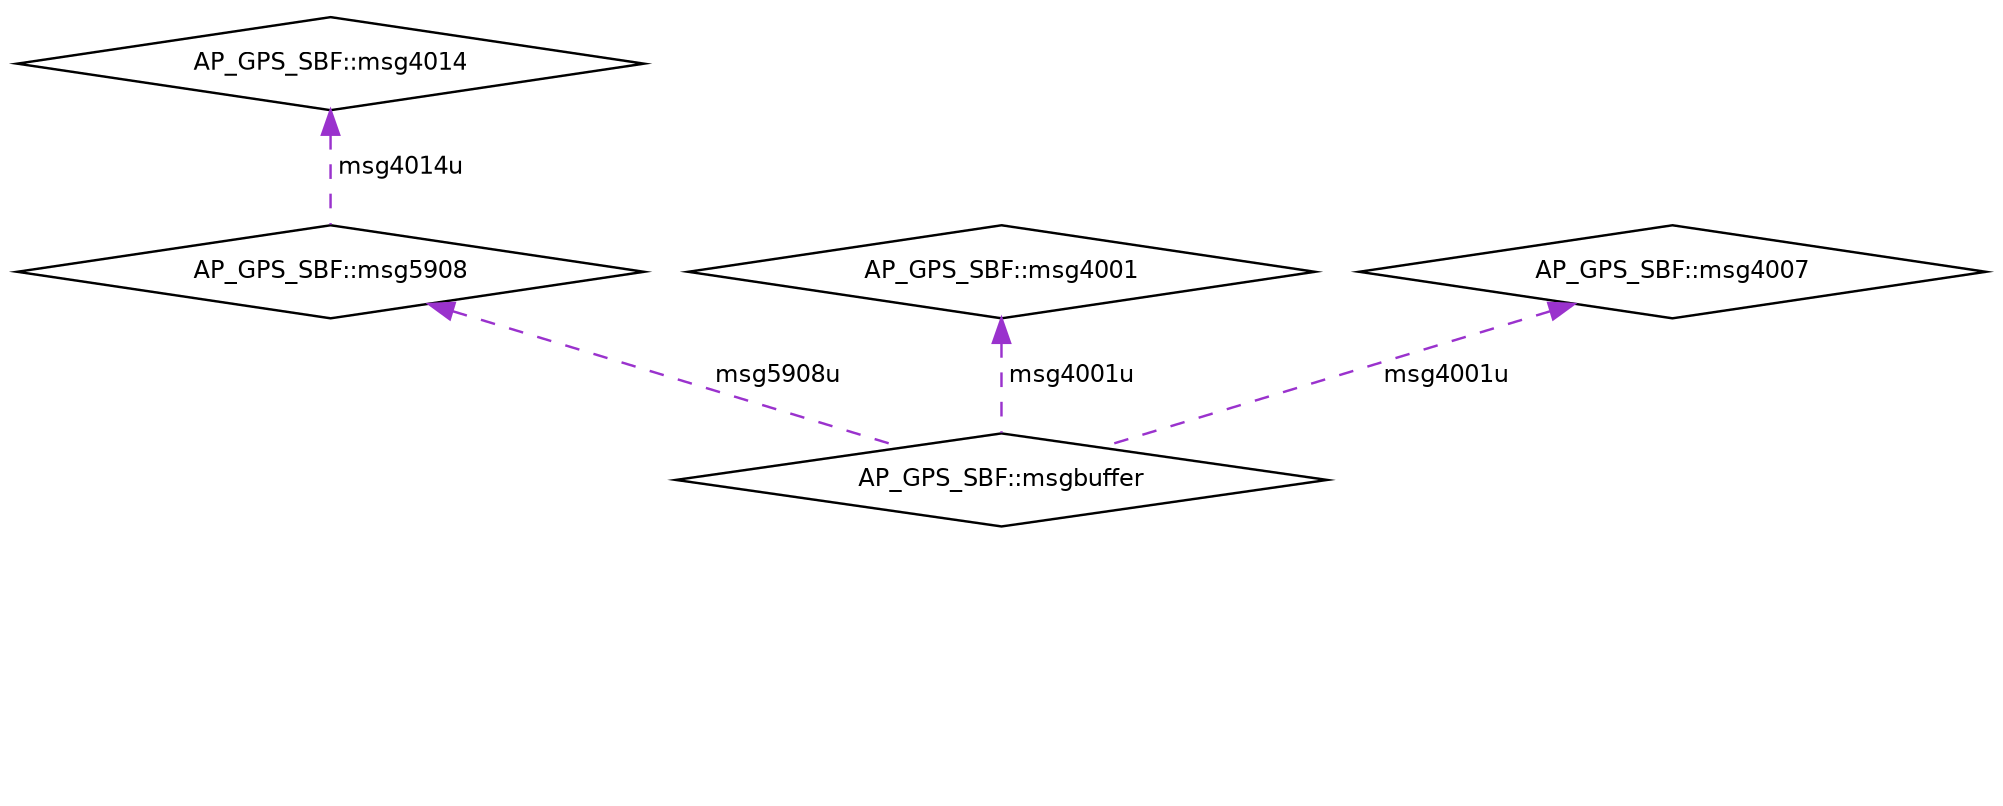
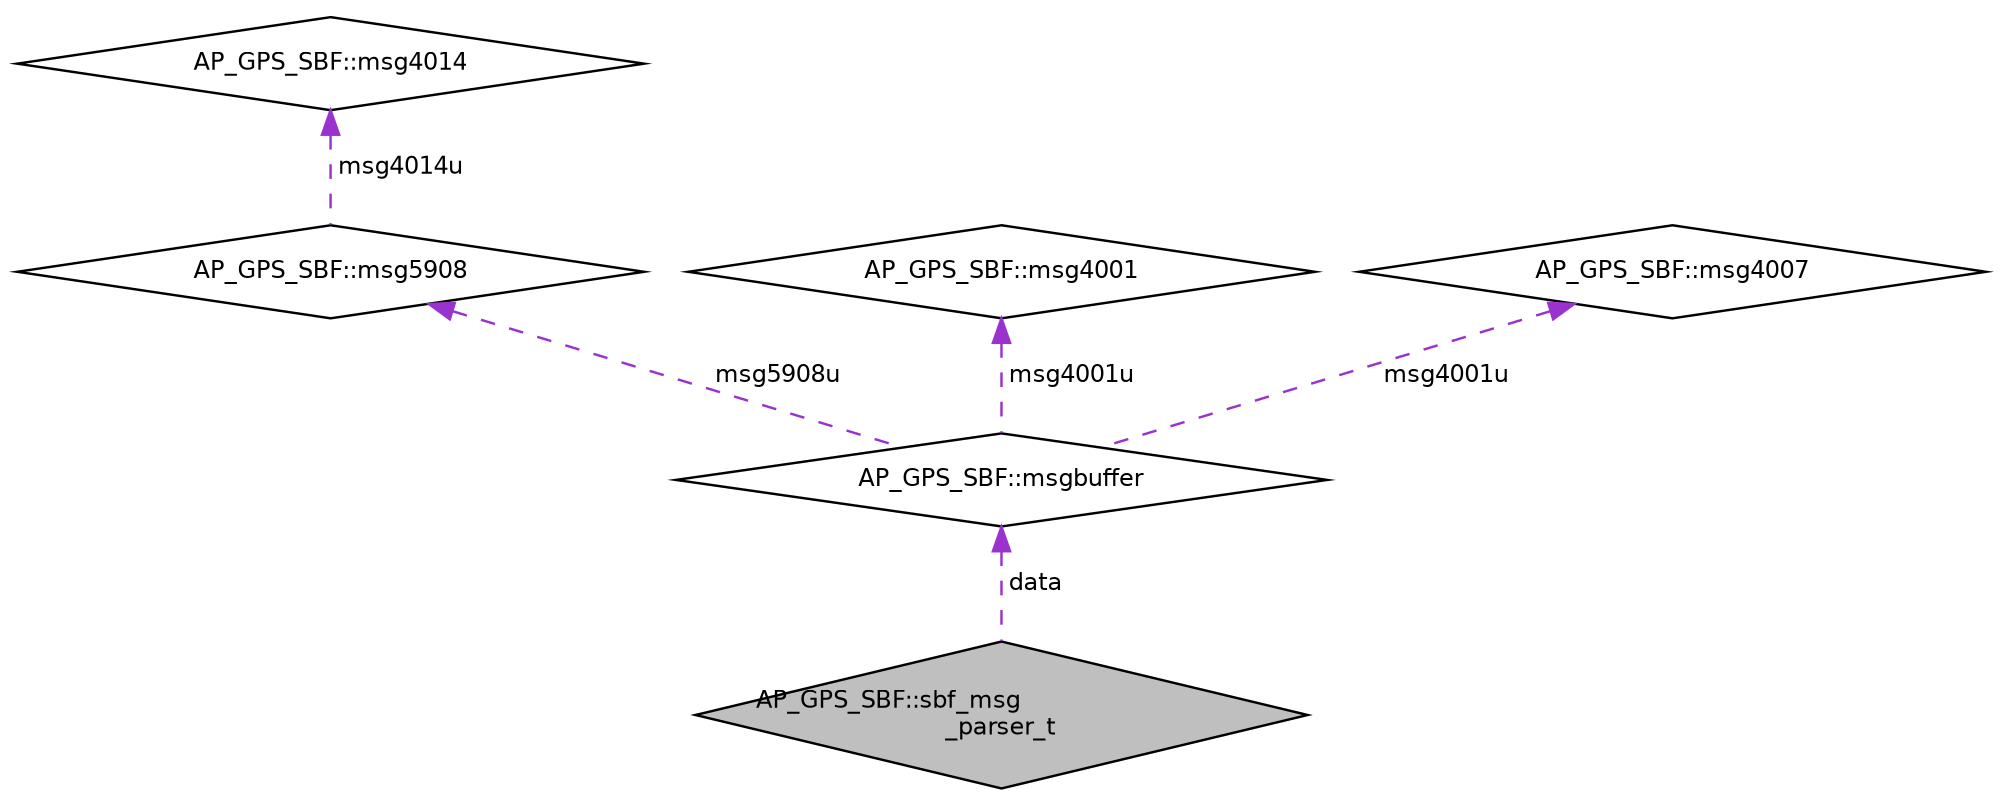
none -> (1001, 715)
